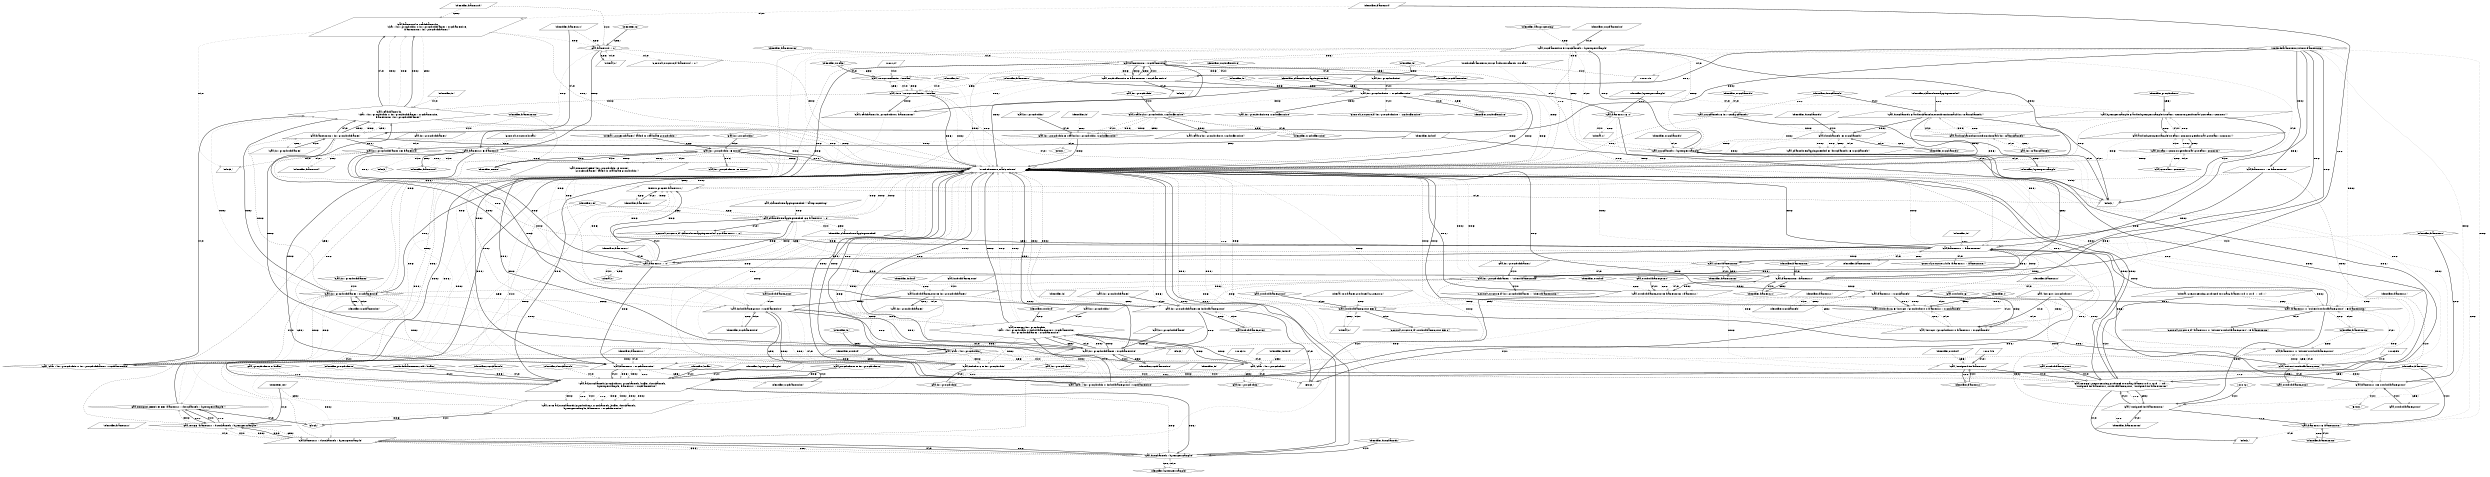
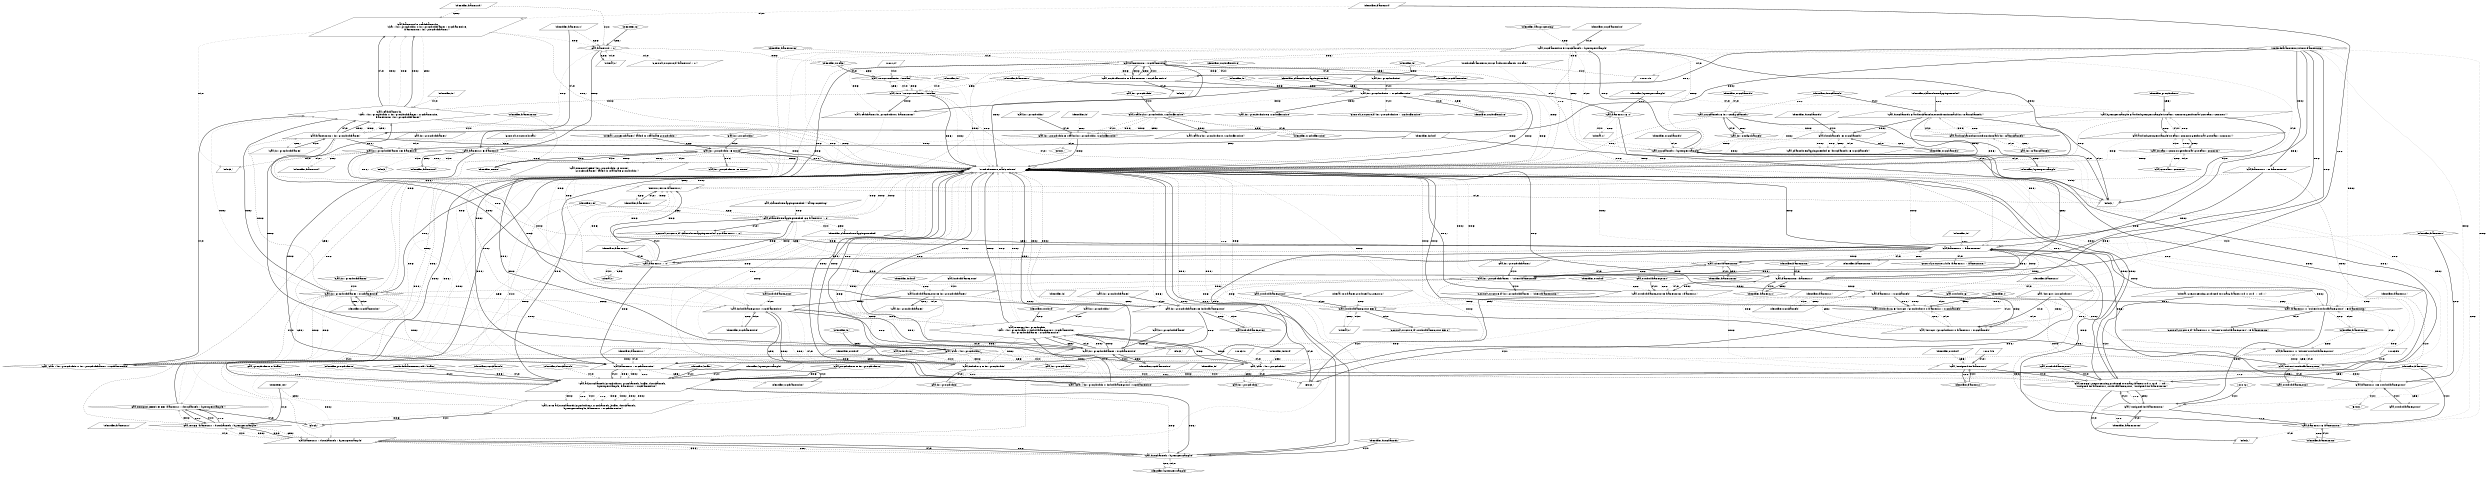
(802, 84) -> (723, 51)
(986, 92) -> (954, 65)
none -> (1746, 136)
(481, 183) -> none
(665, 188) -> (665, 188)
none -> (1619, 271)
none -> (1215, 293)
none -> (903, 351)
none -> (2031, 401)
